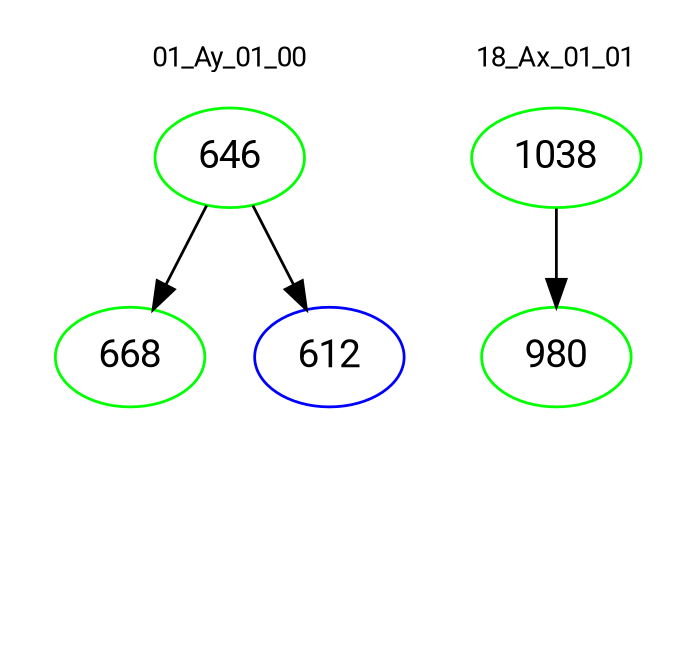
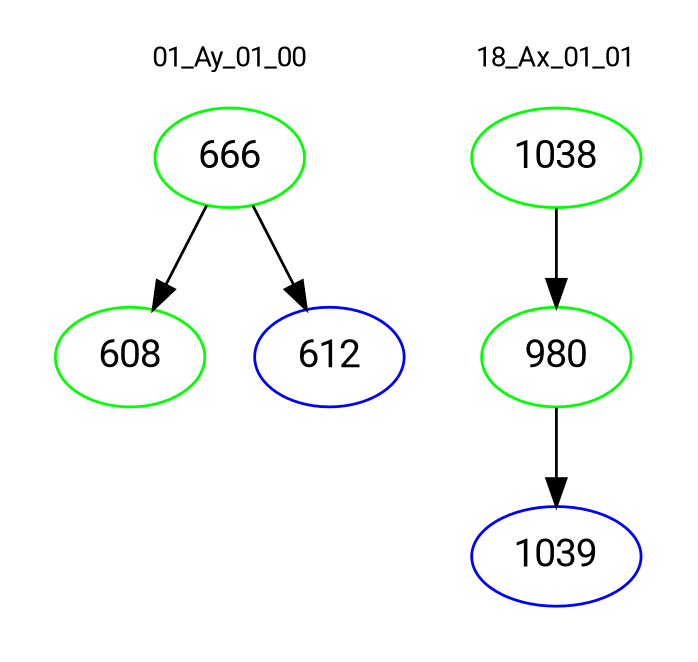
(230, 158) -> (230, 158)
(130, 357) -> (130, 357)
none -> (556, 556)
